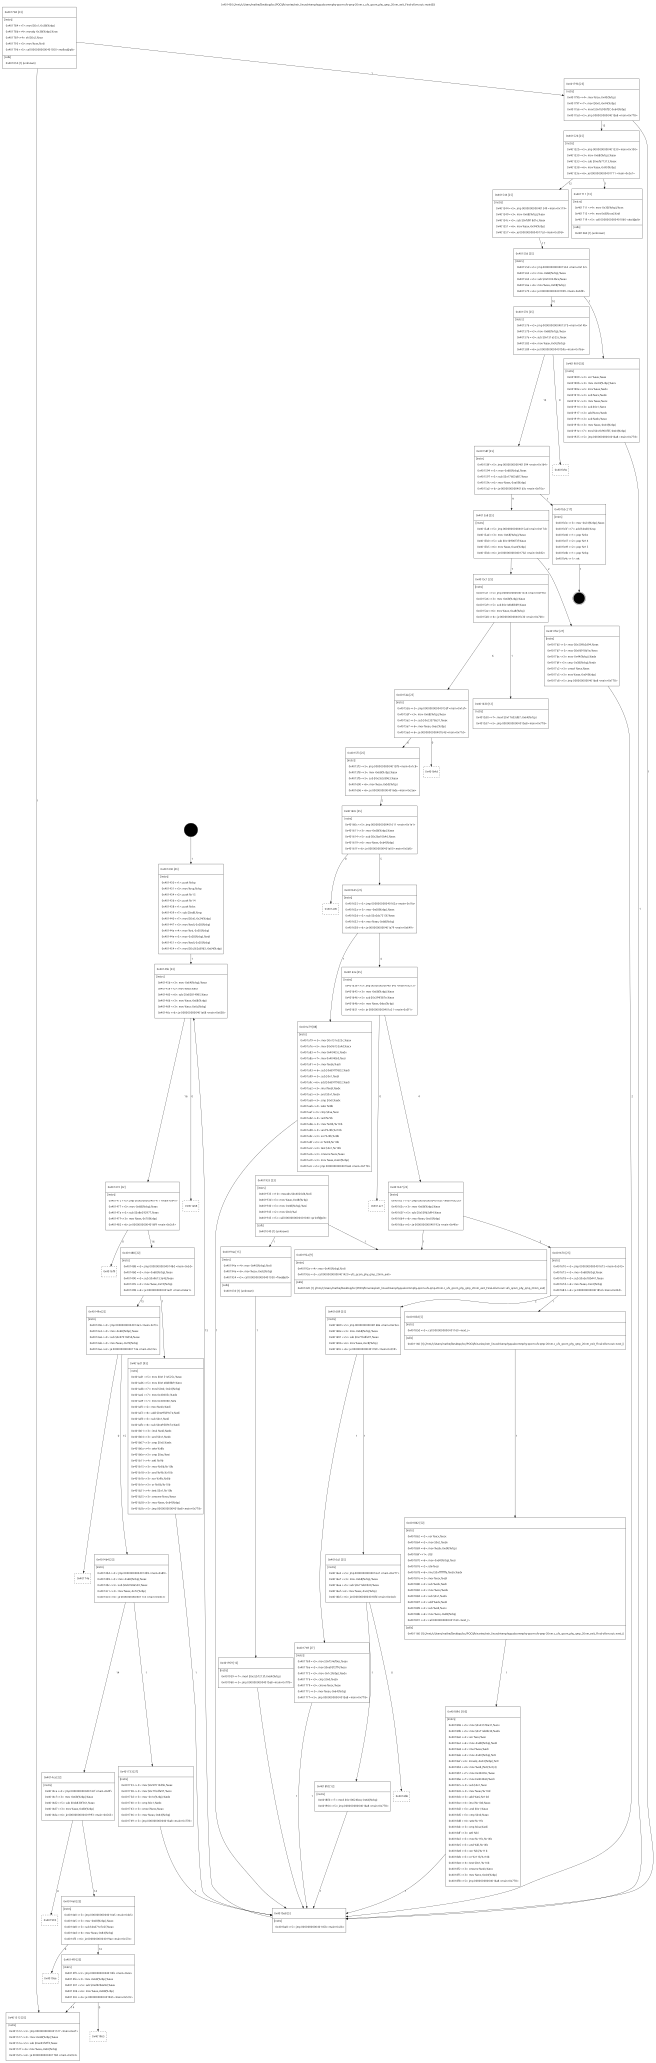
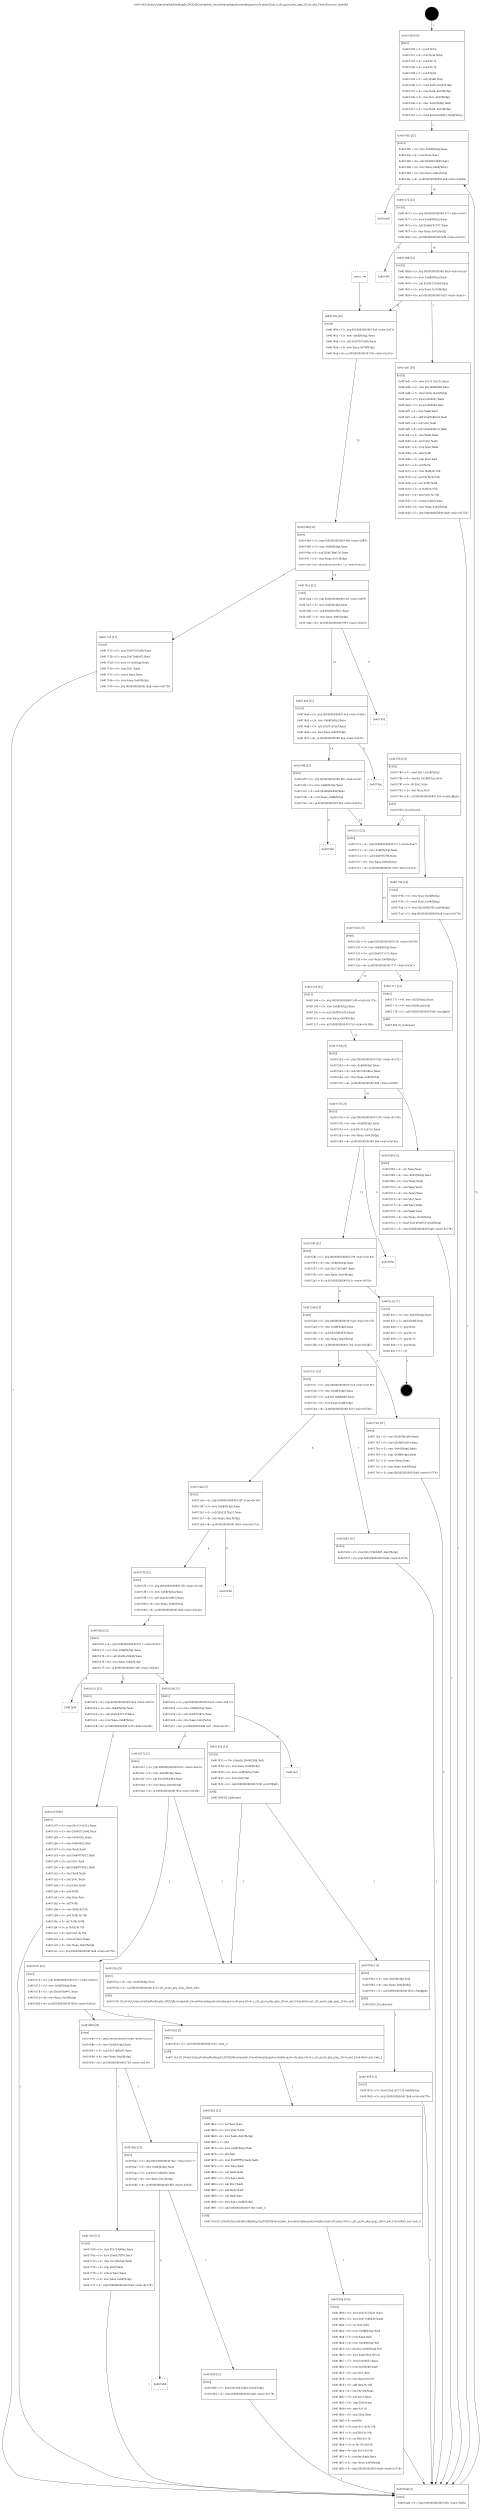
(602, 125) -> (382, 897)
(380, 949) -> (161, 1678)
(100, 1463) -> (360, 296)
none -> (435, 2016)
